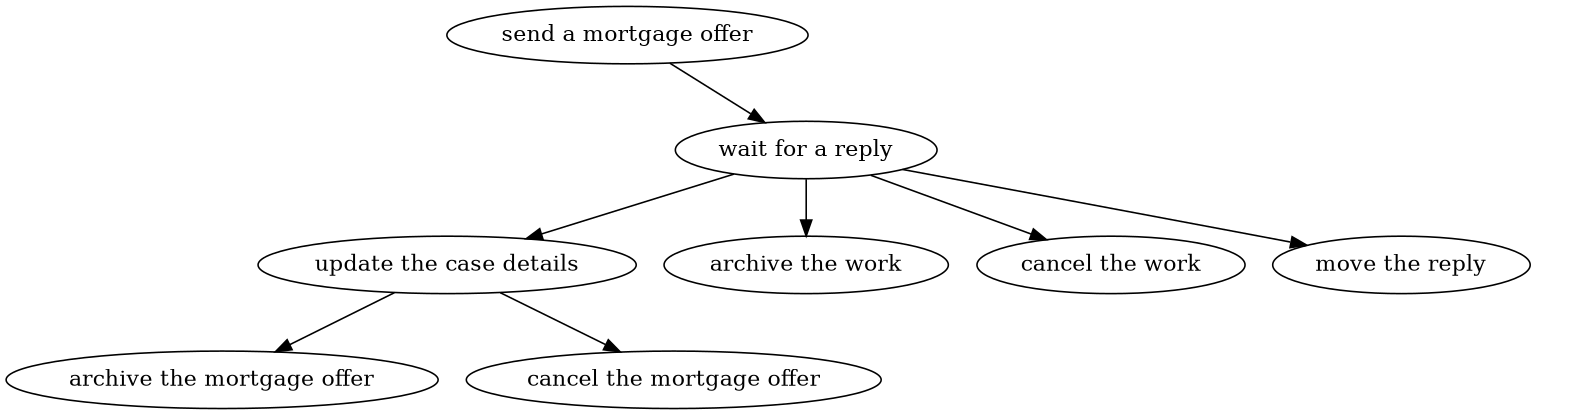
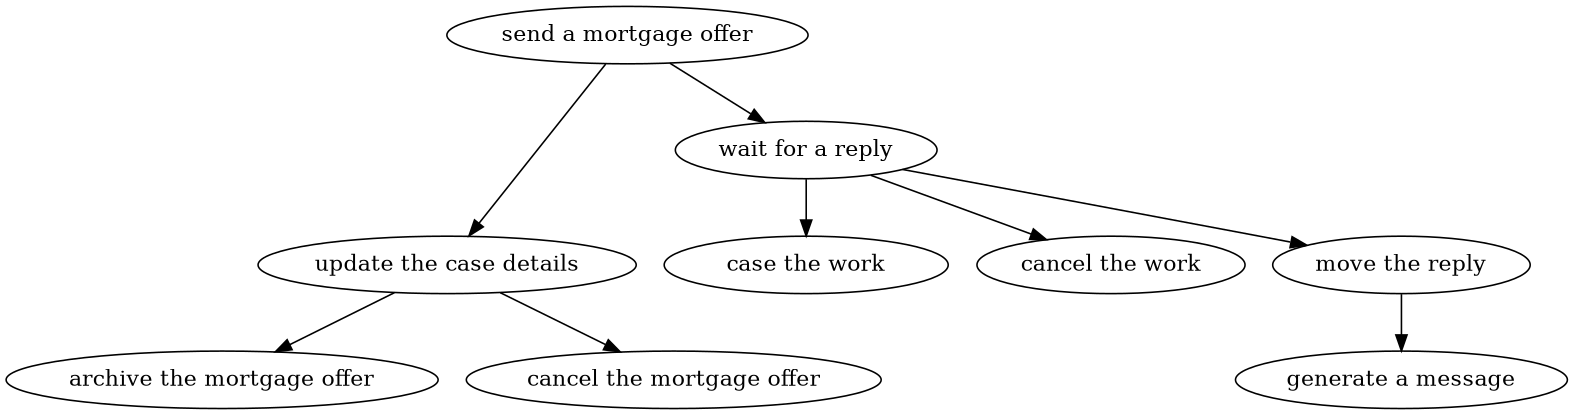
(638, 204) -> (542, 144)
(806, 265) -> (806, 265)
none -> (1401, 380)
